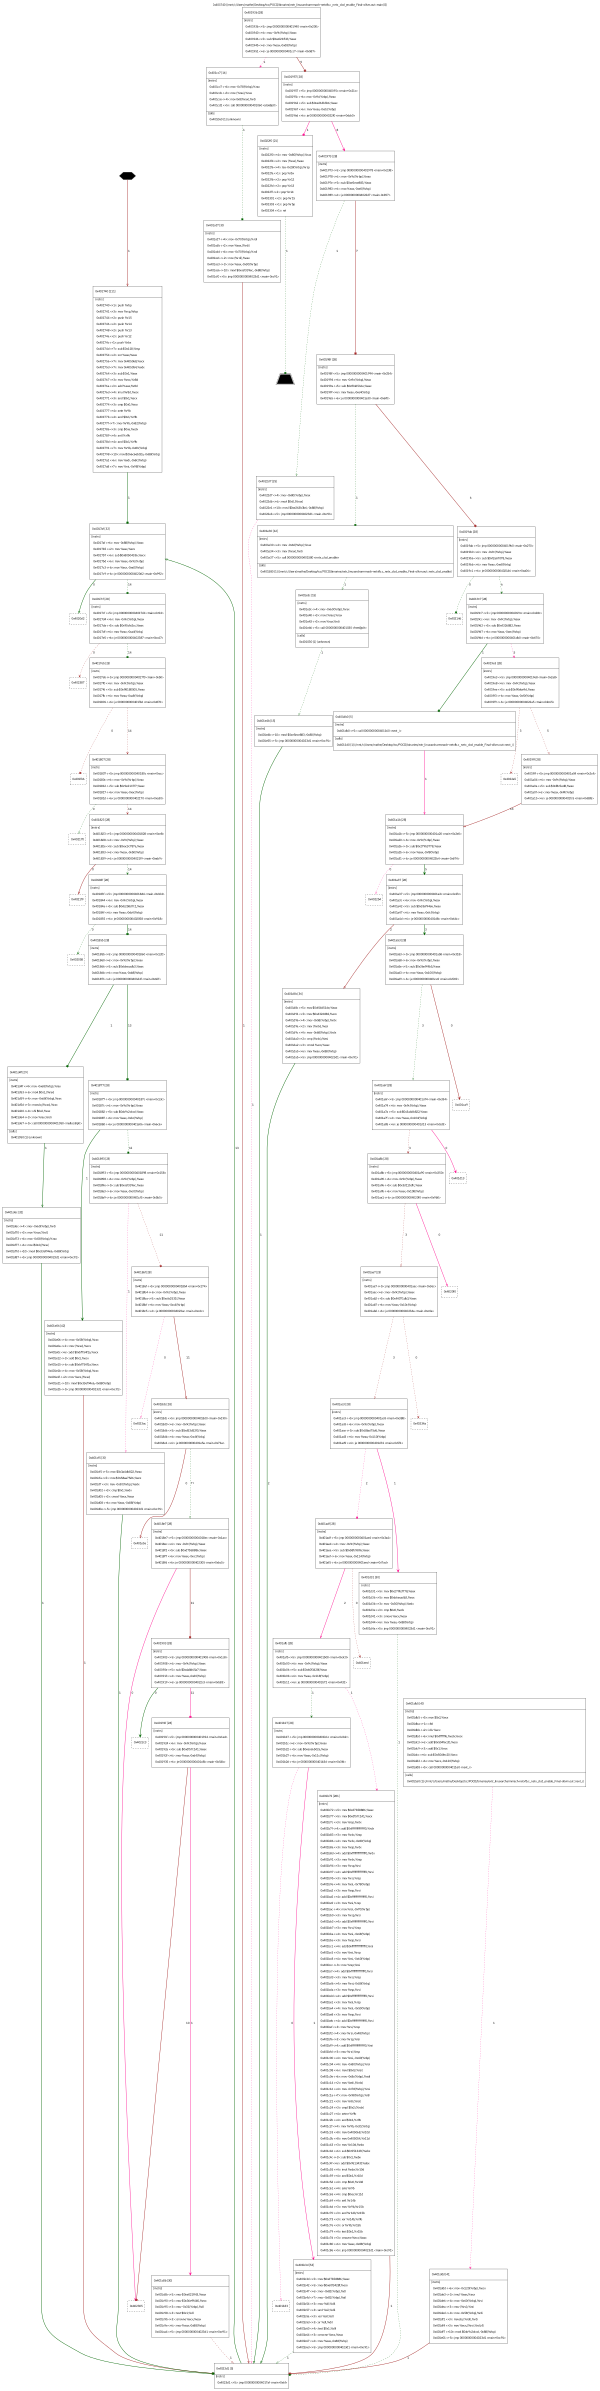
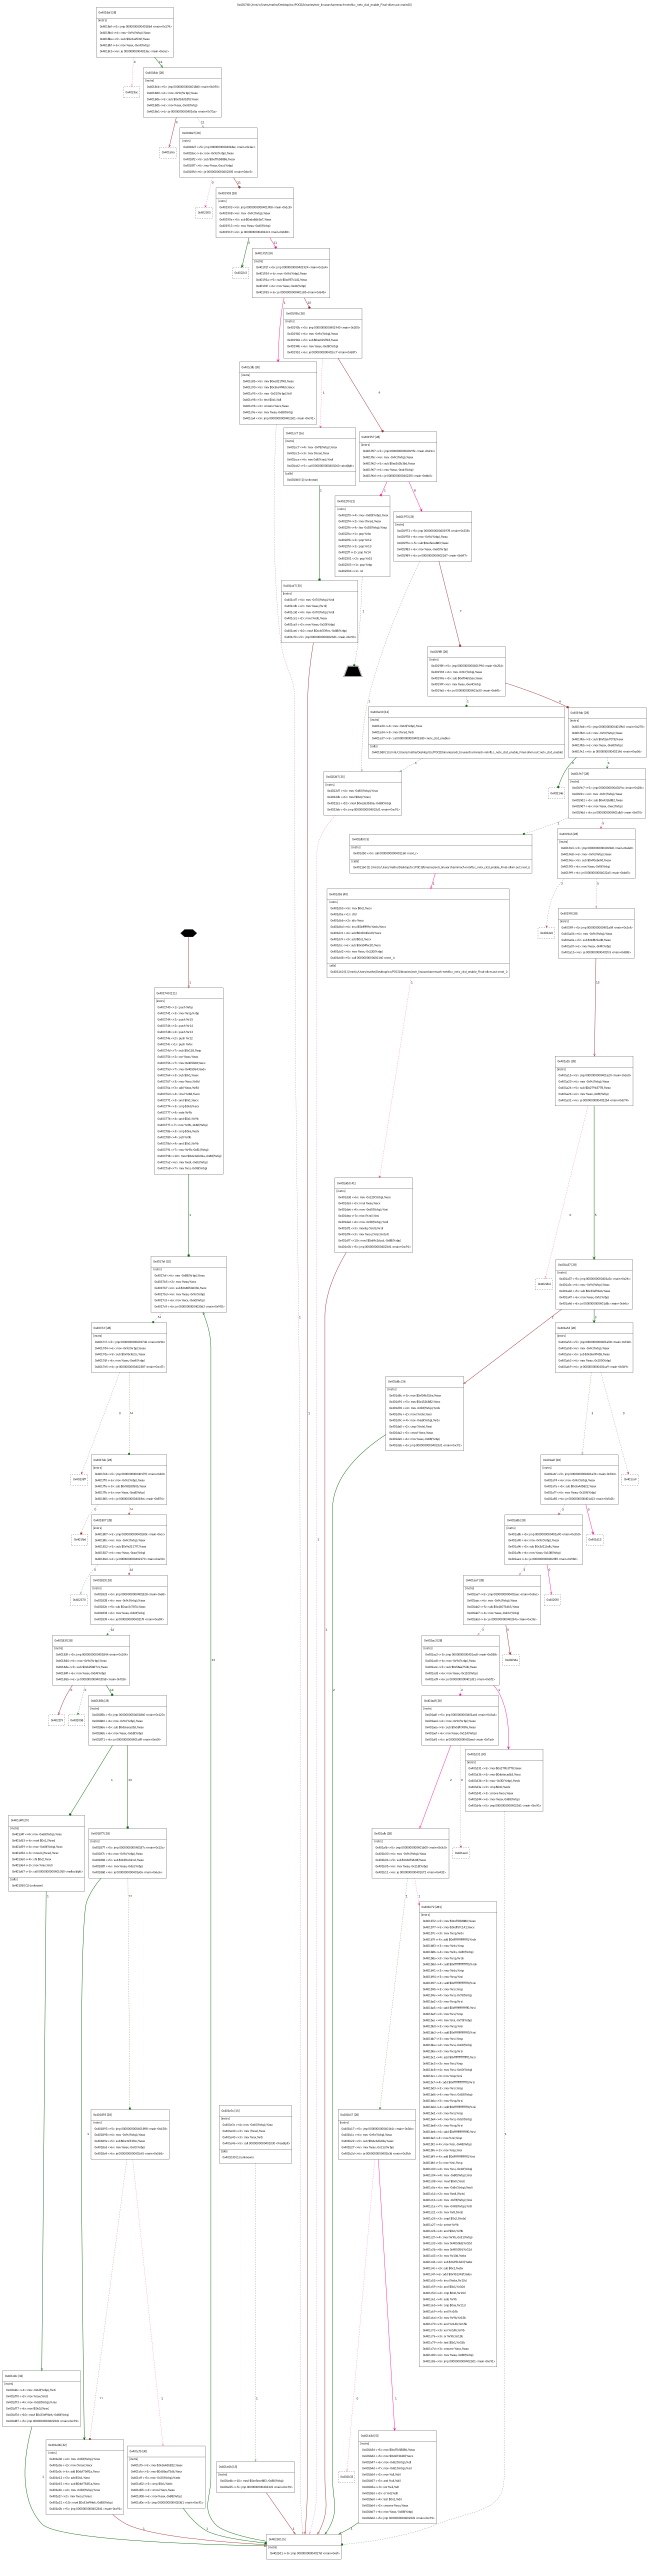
(242, 172) -> (320, 532)
(345, 583) -> (412, 764)
(463, 593) -> (566, 770)
(78, 619) -> none
(463, 677) -> (547, 826)
(424, 781) -> (433, 880)
(85, 877) -> (65, 1699)
(445, 1041) -> (614, 1422)
(149, 1234) -> (108, 2299)
(180, 1357) -> (158, 62)
(411, 1366) -> (508, 1639)
(260, 1552) -> (280, 2513)
(122, 1929) -> (209, 191)
(162, 2033) -> (307, 302)
(377, 2347) -> none
(286, 2357) -> (350, 2528)
